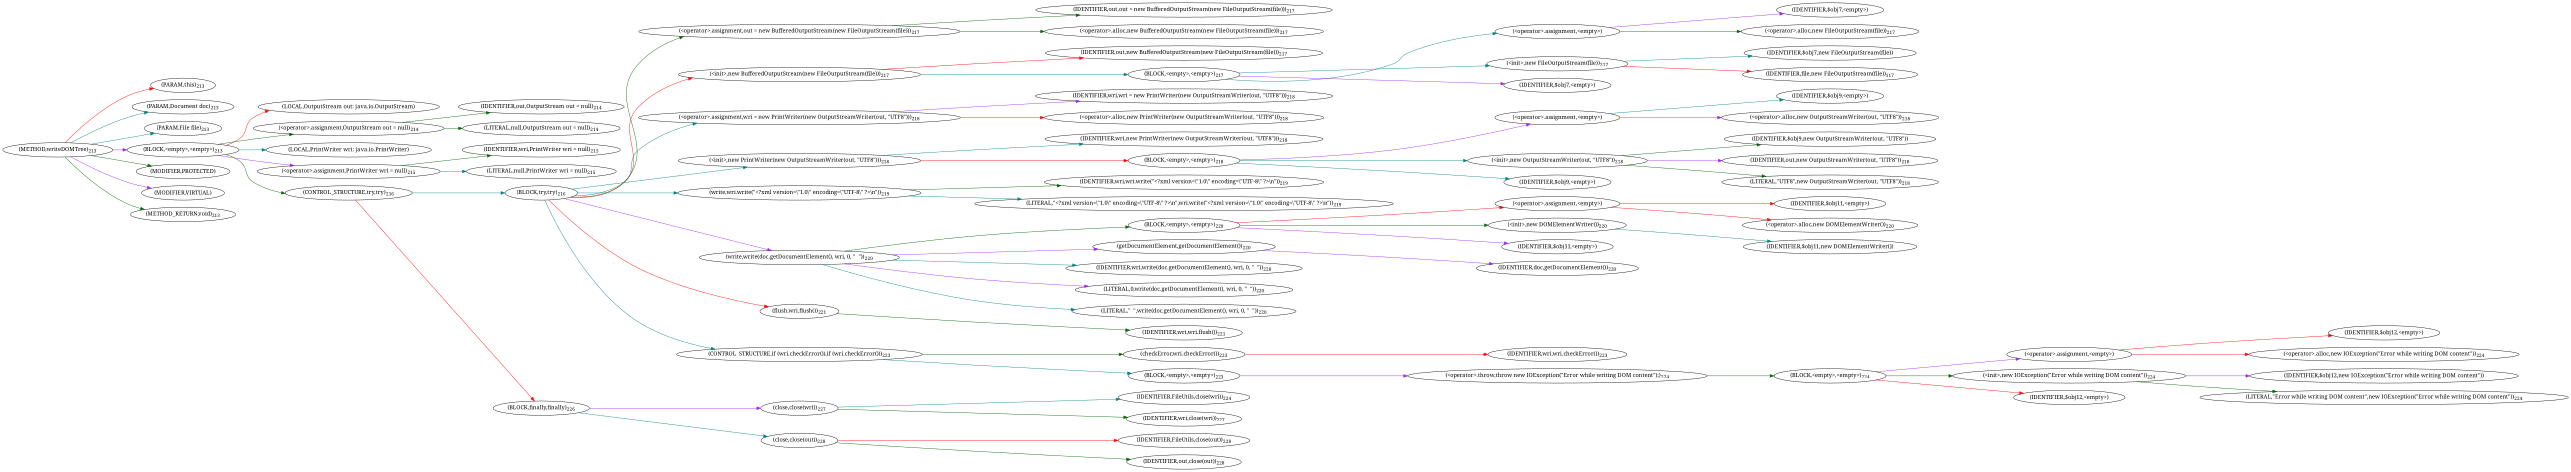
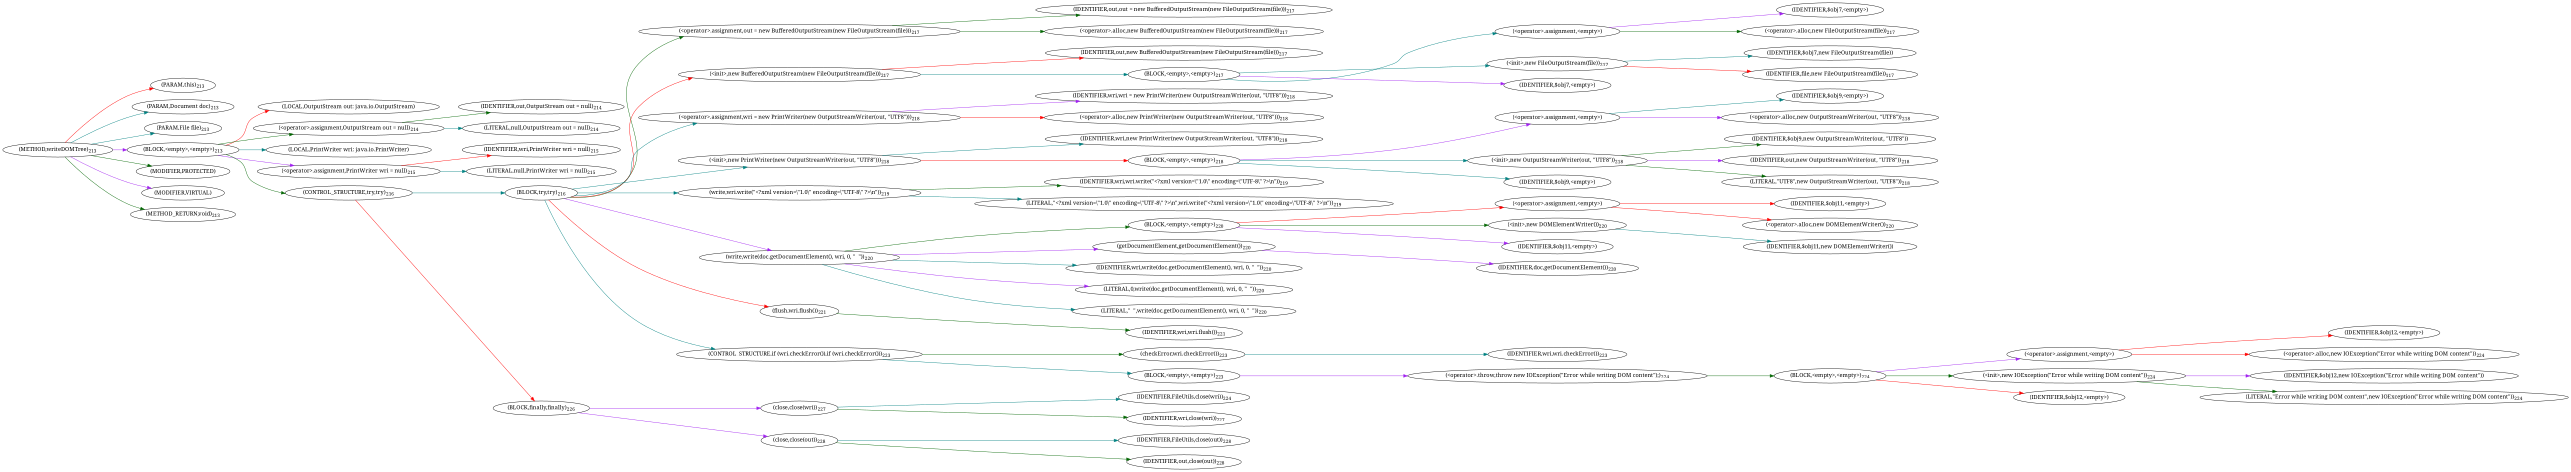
(451, 128) -> (451, 128)
(444, 161) -> (444, 161)
(1364, 354) -> (1364, 354)
(671, 424) -> (671, 424)
(976, 440) -> (976, 440)
